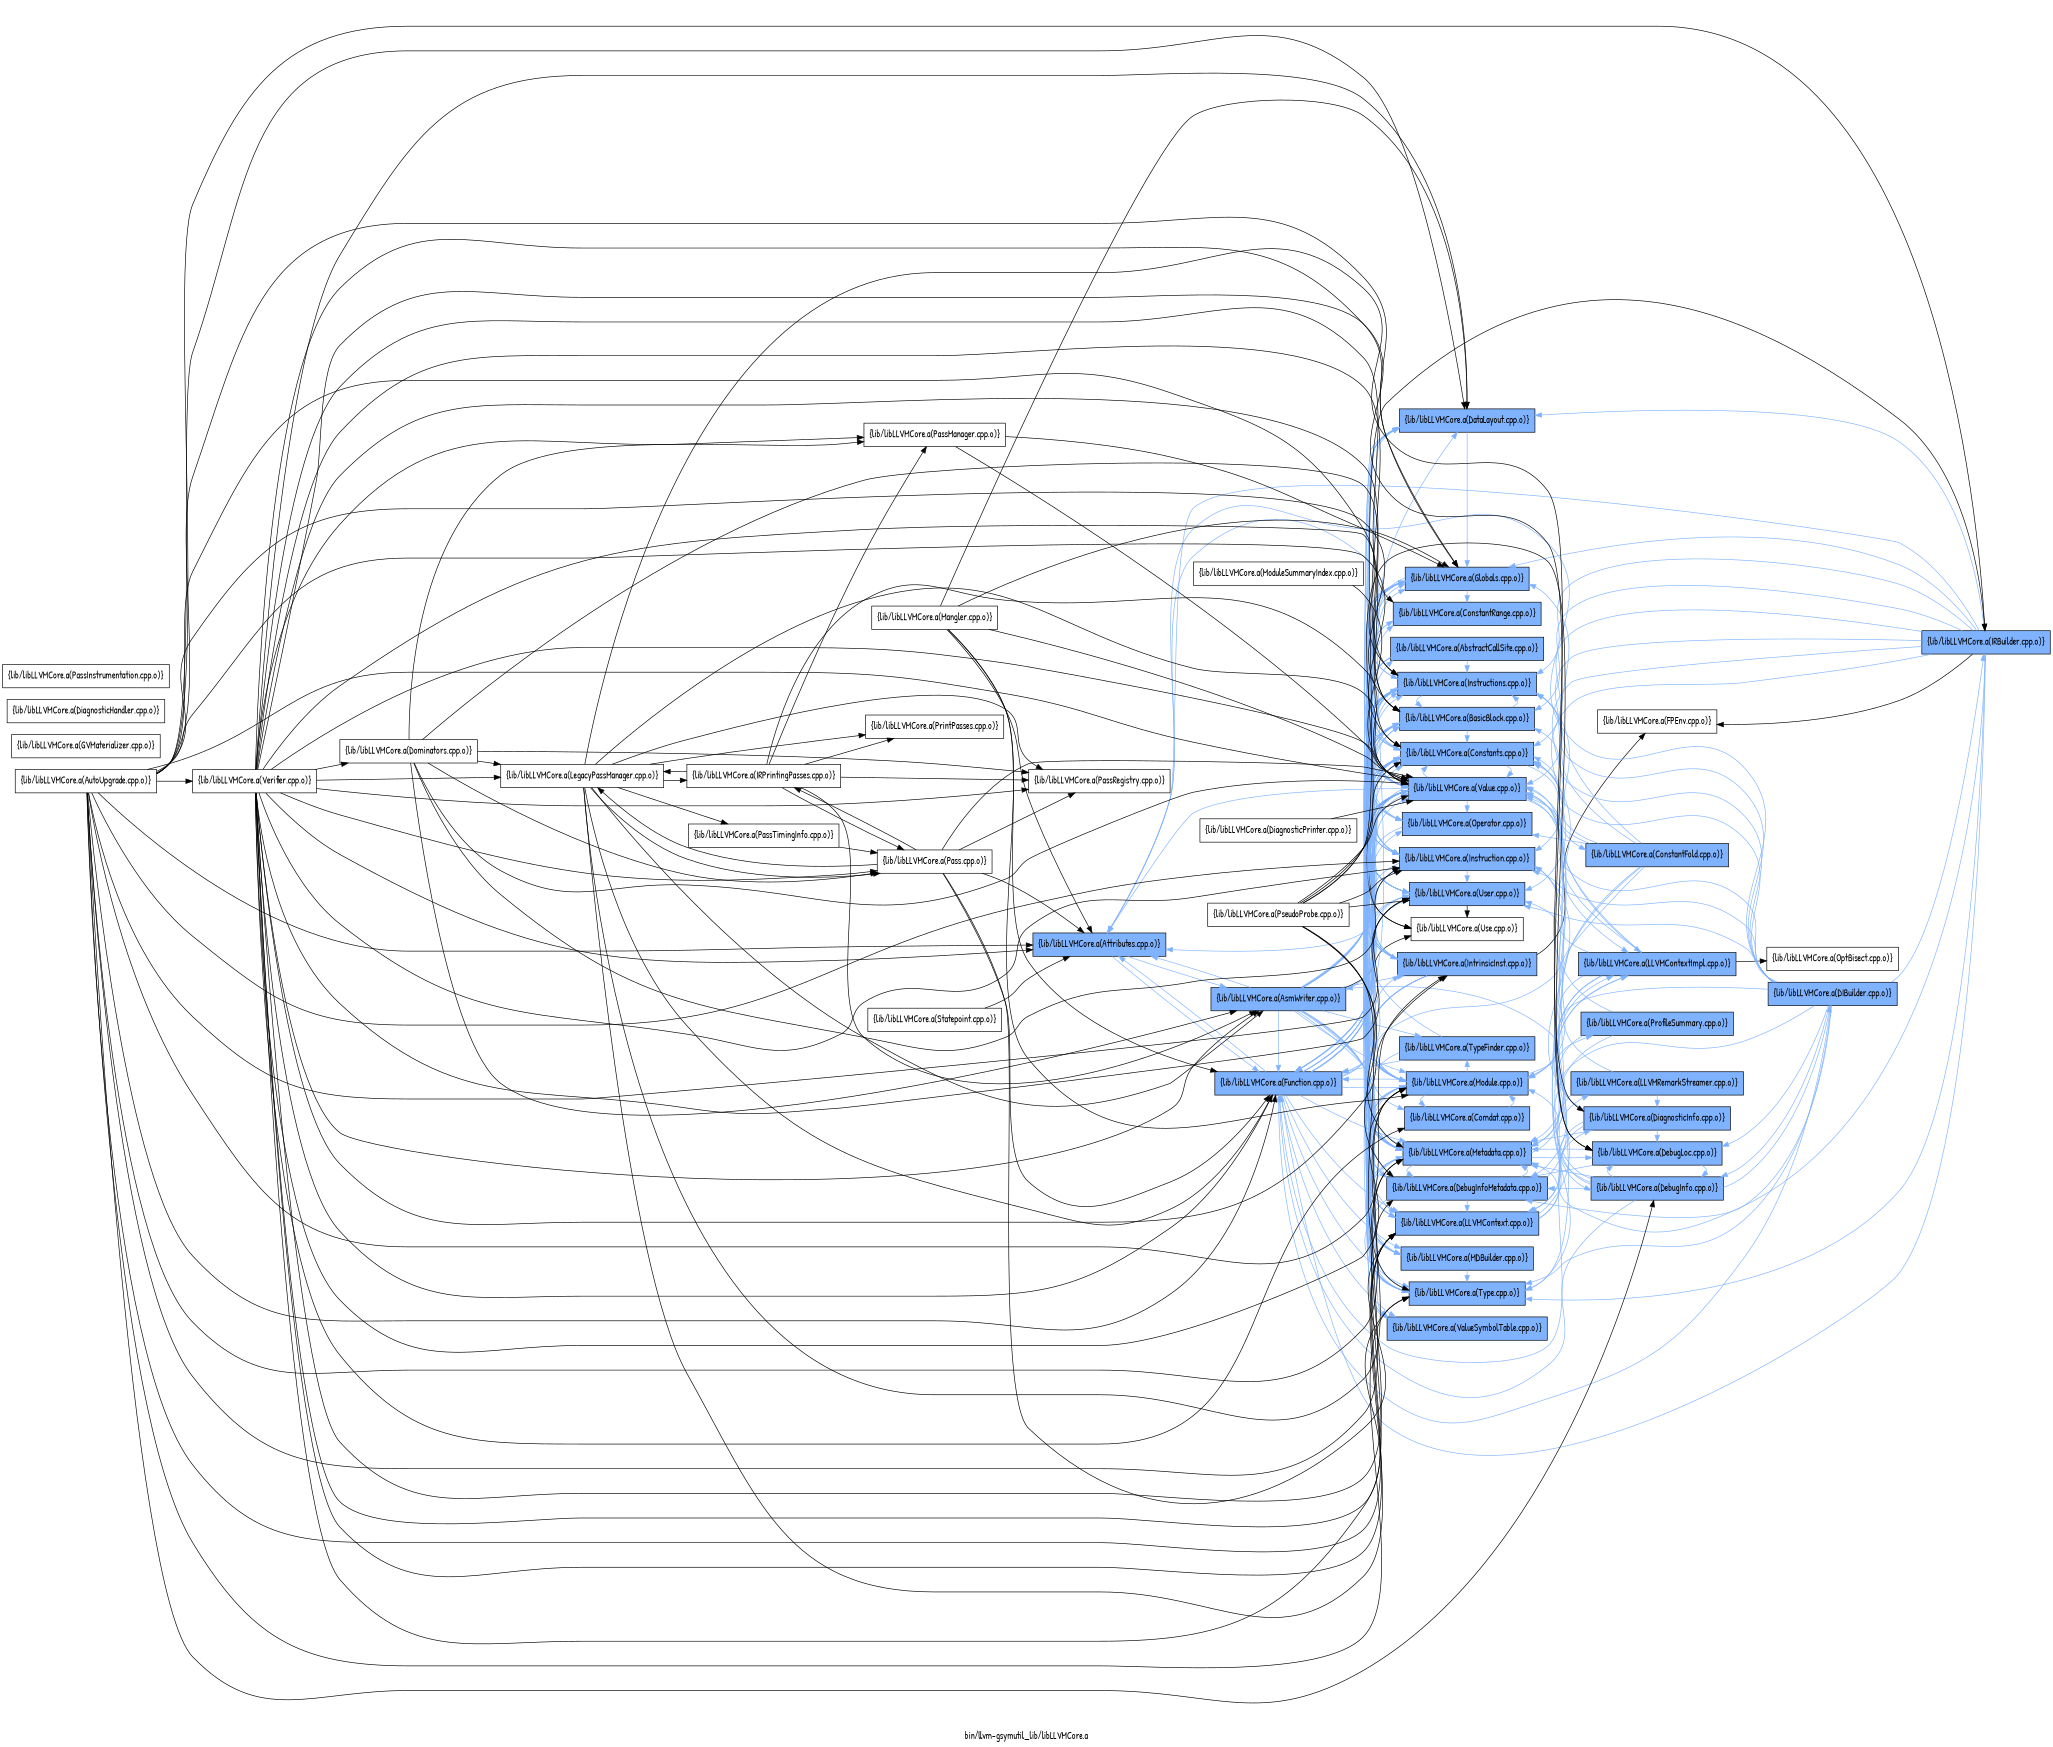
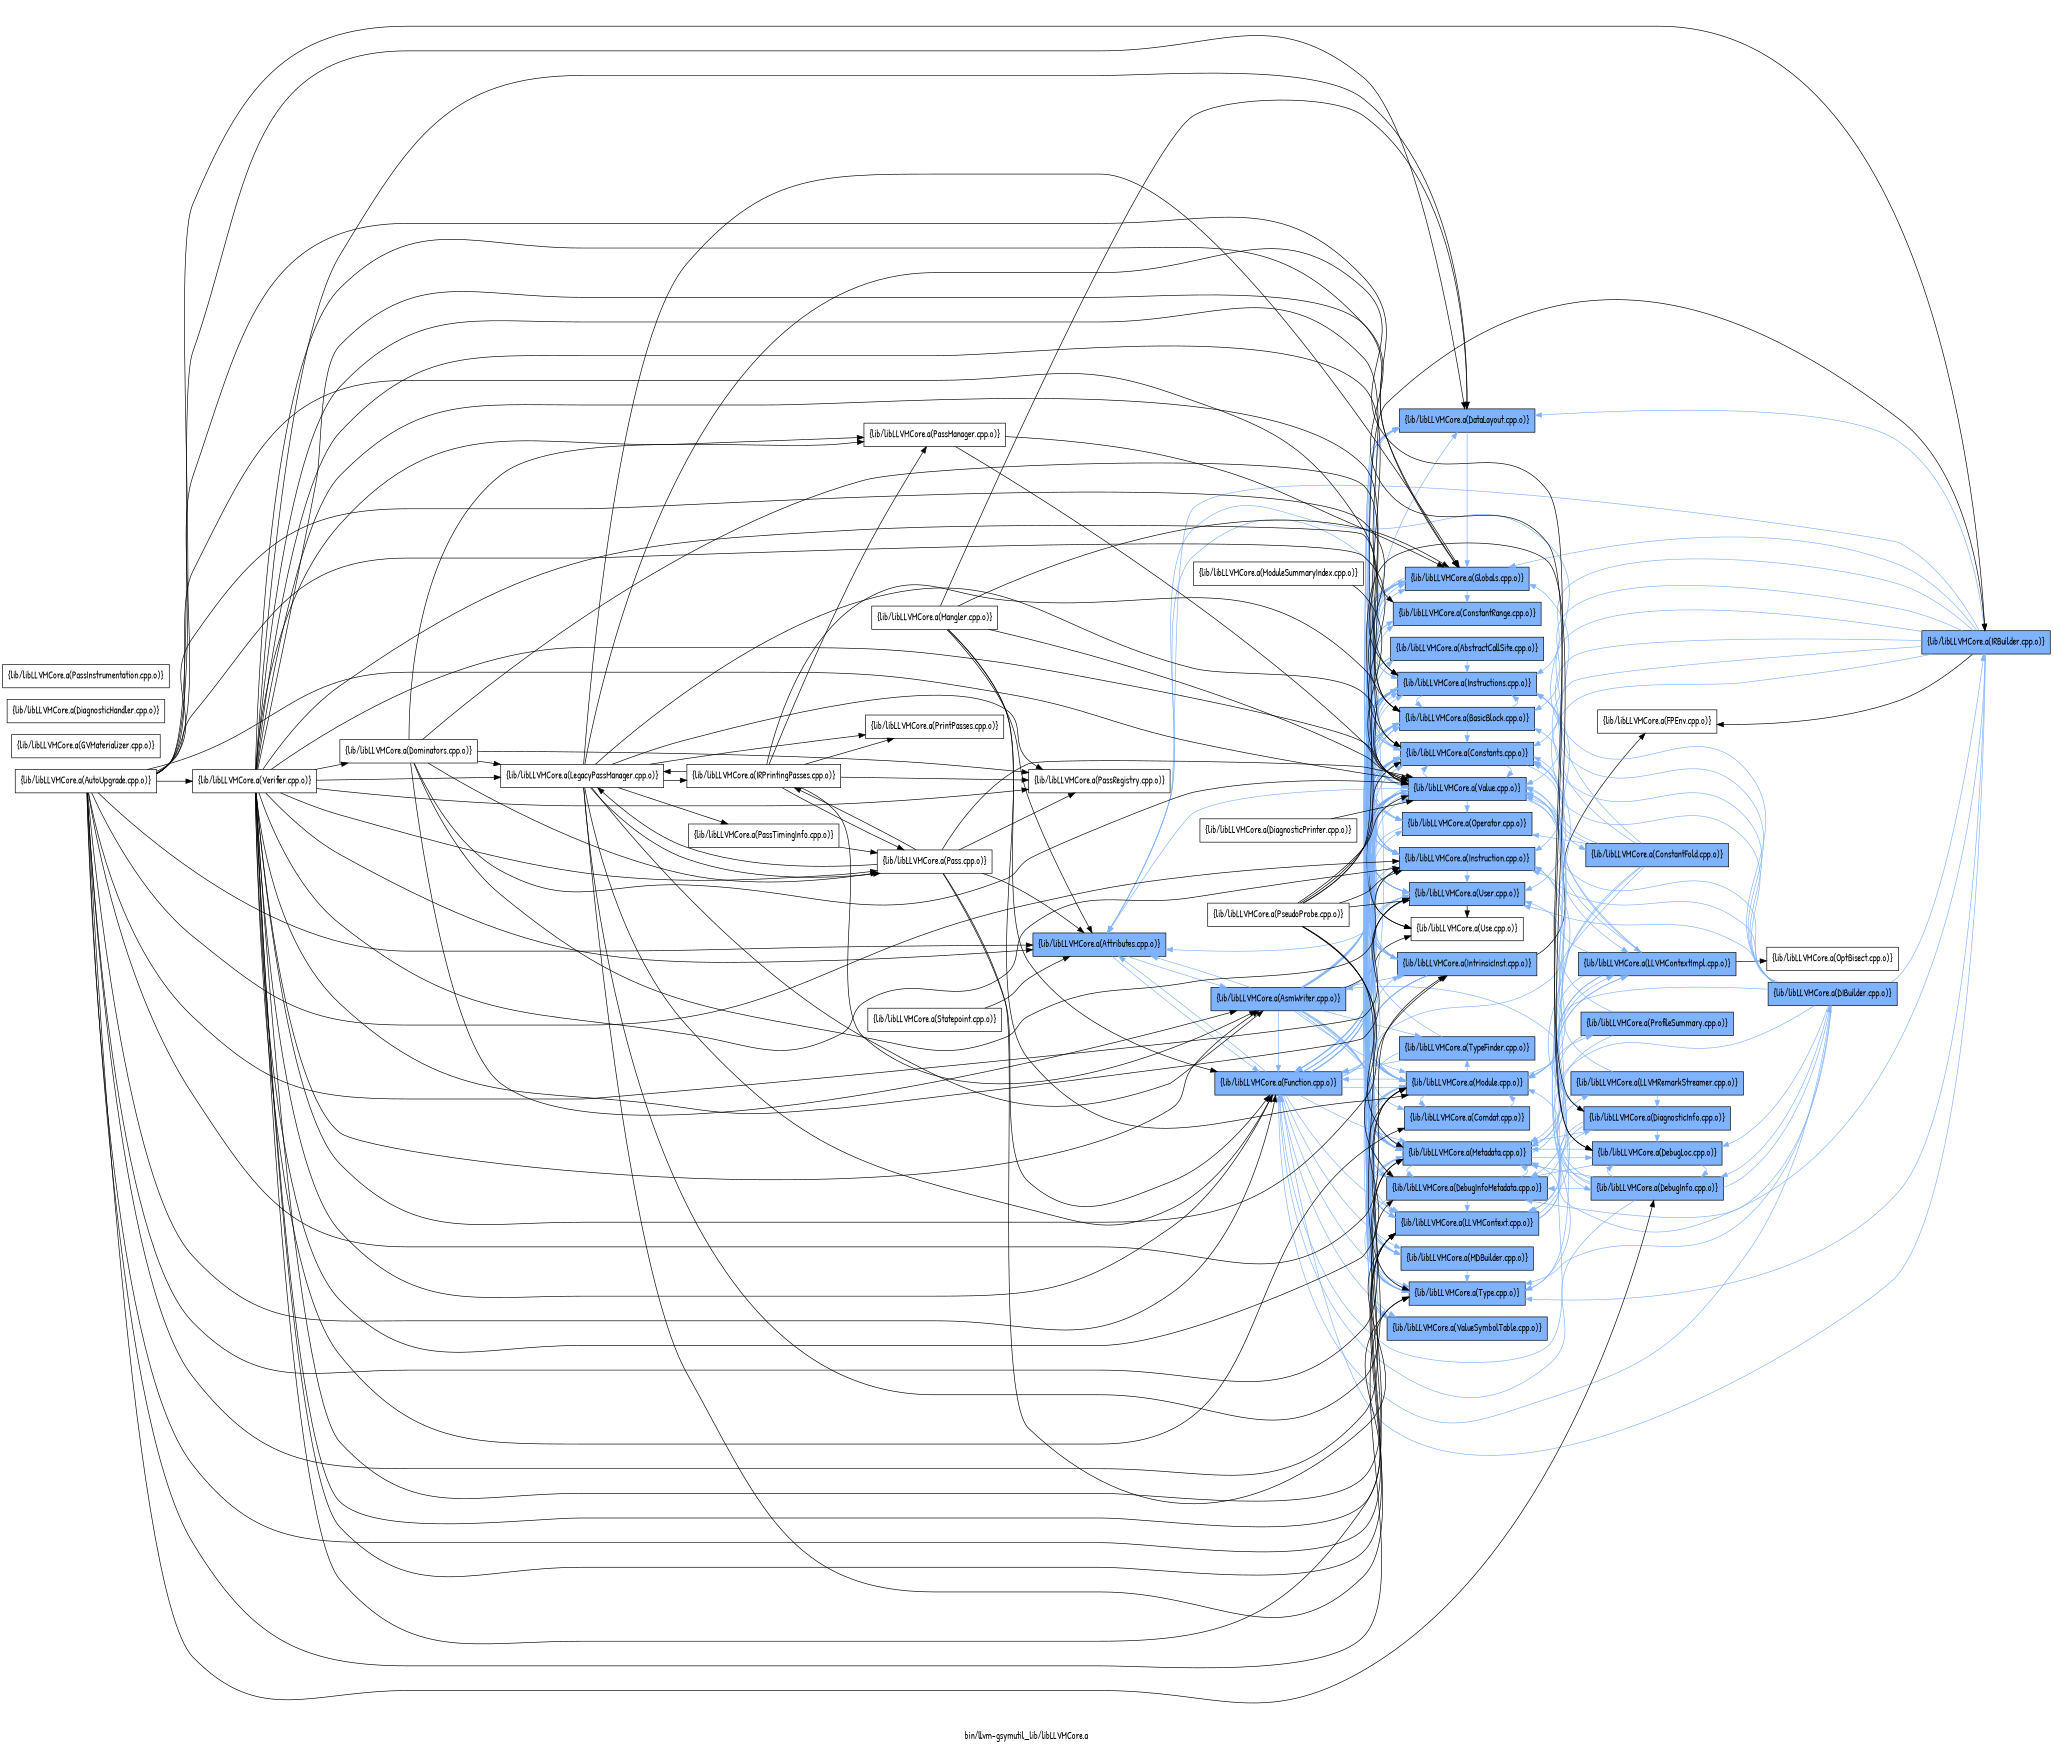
none -> (890, 174)
